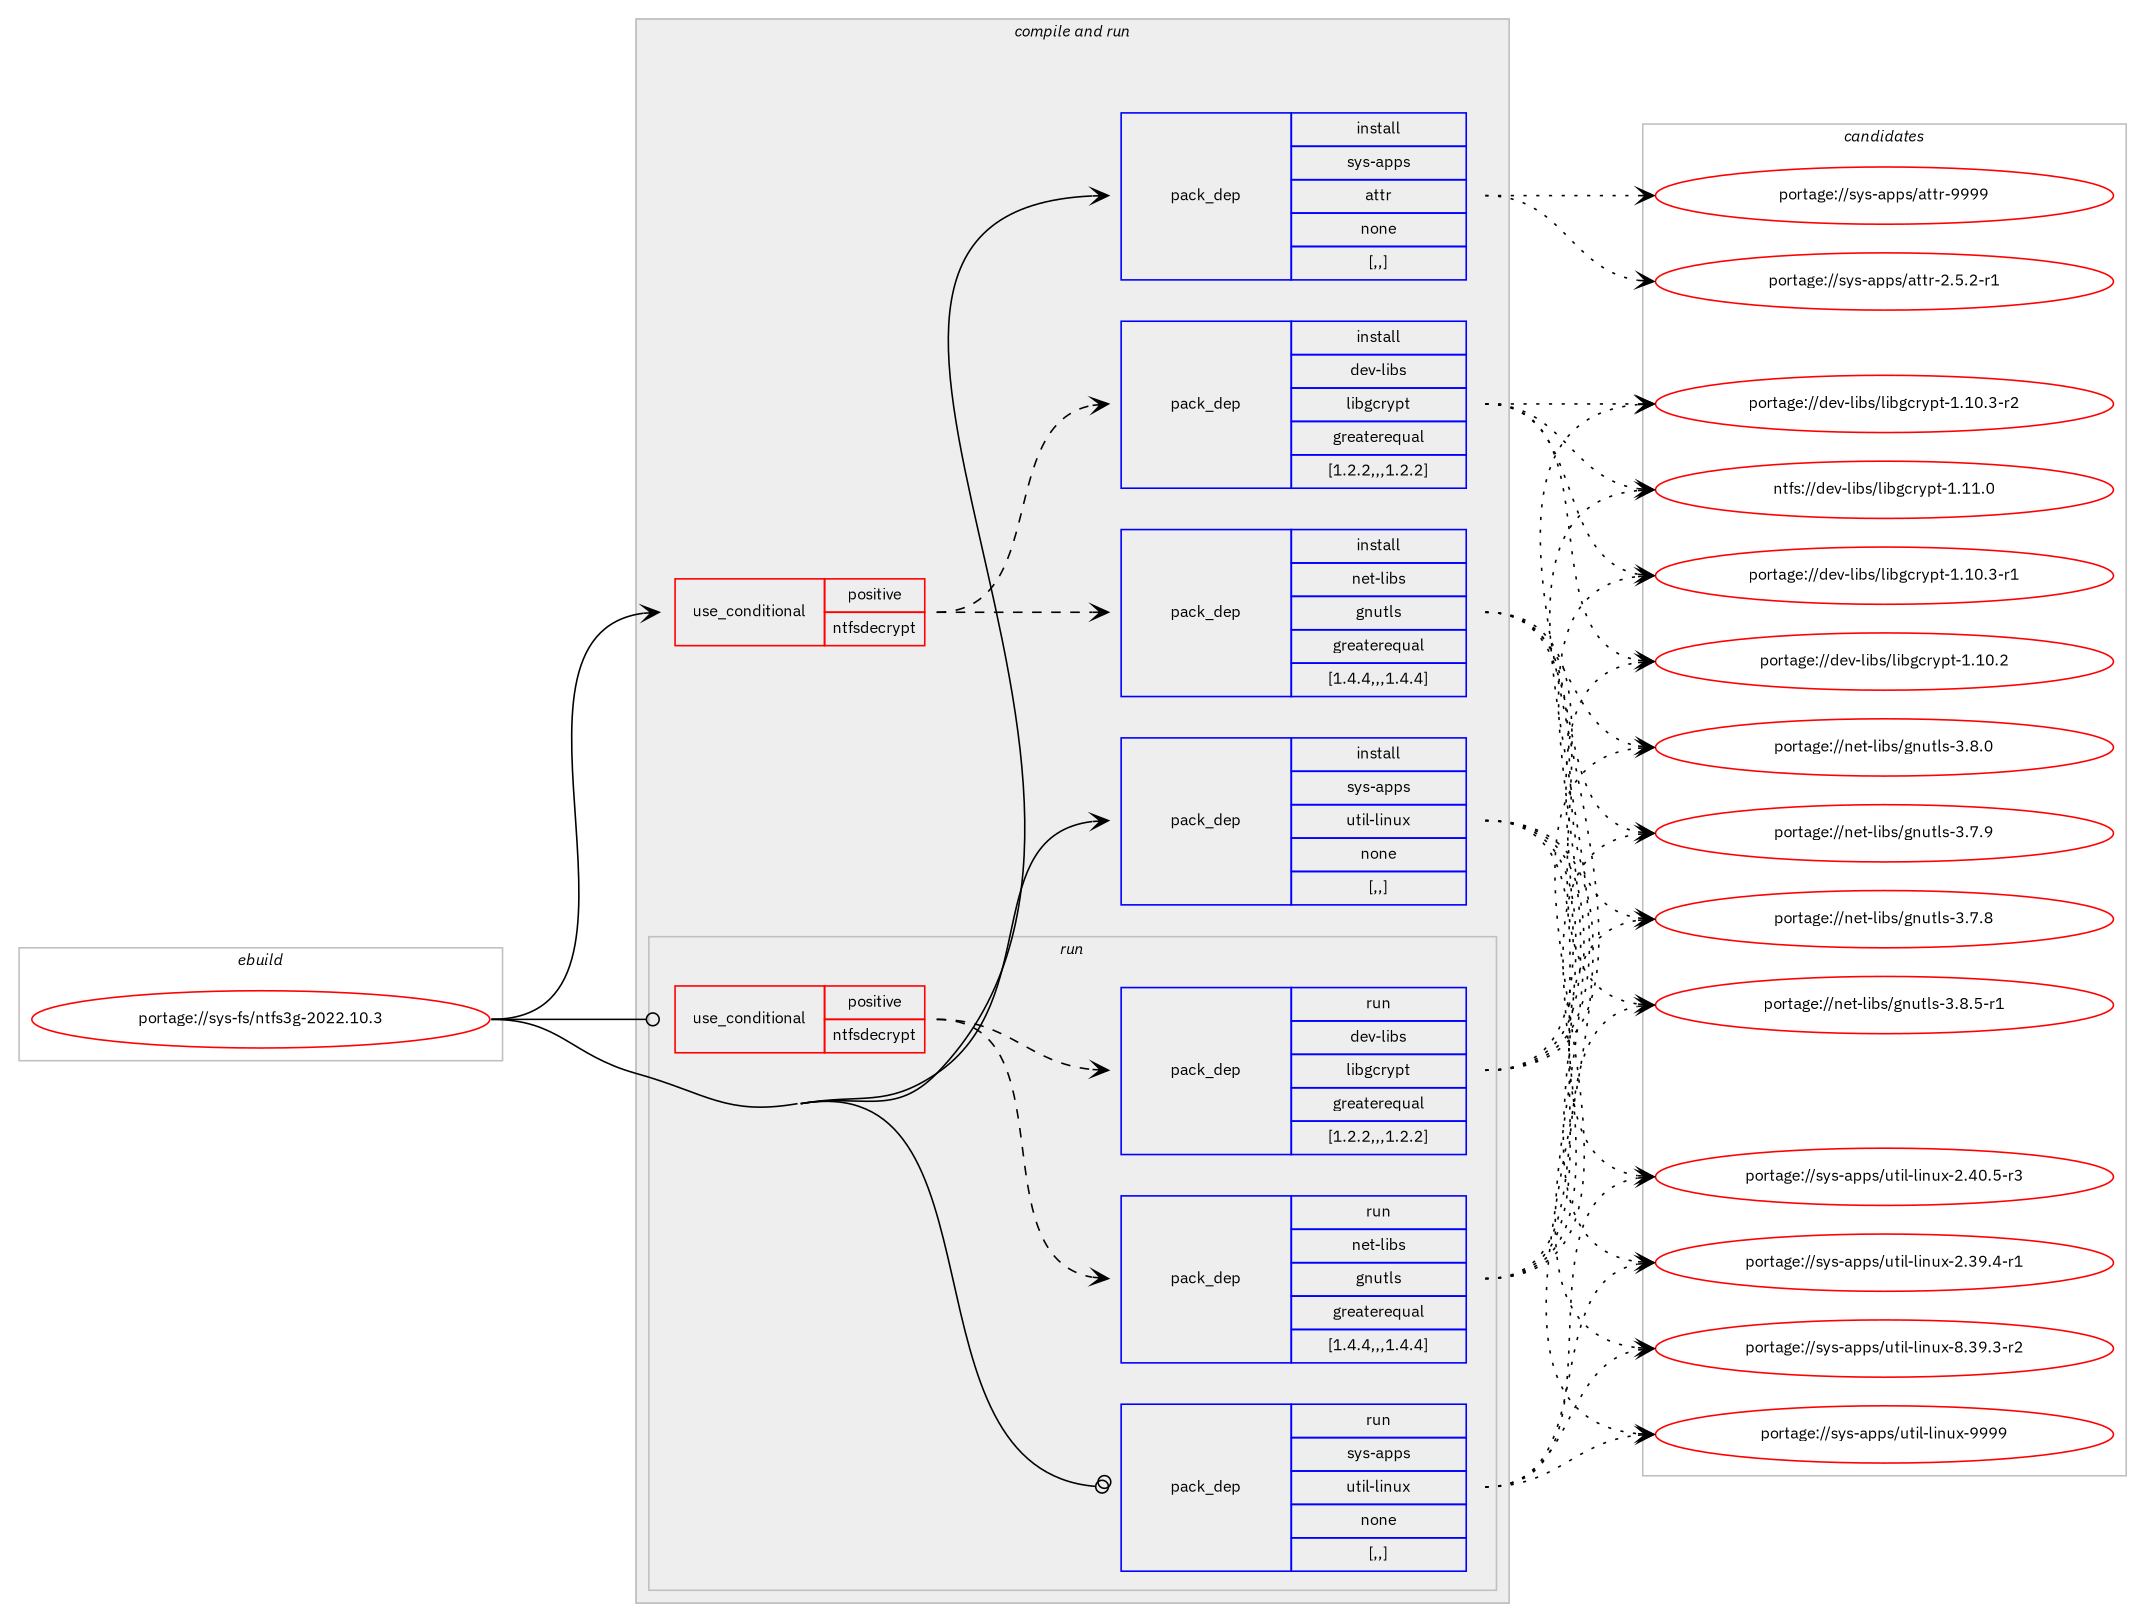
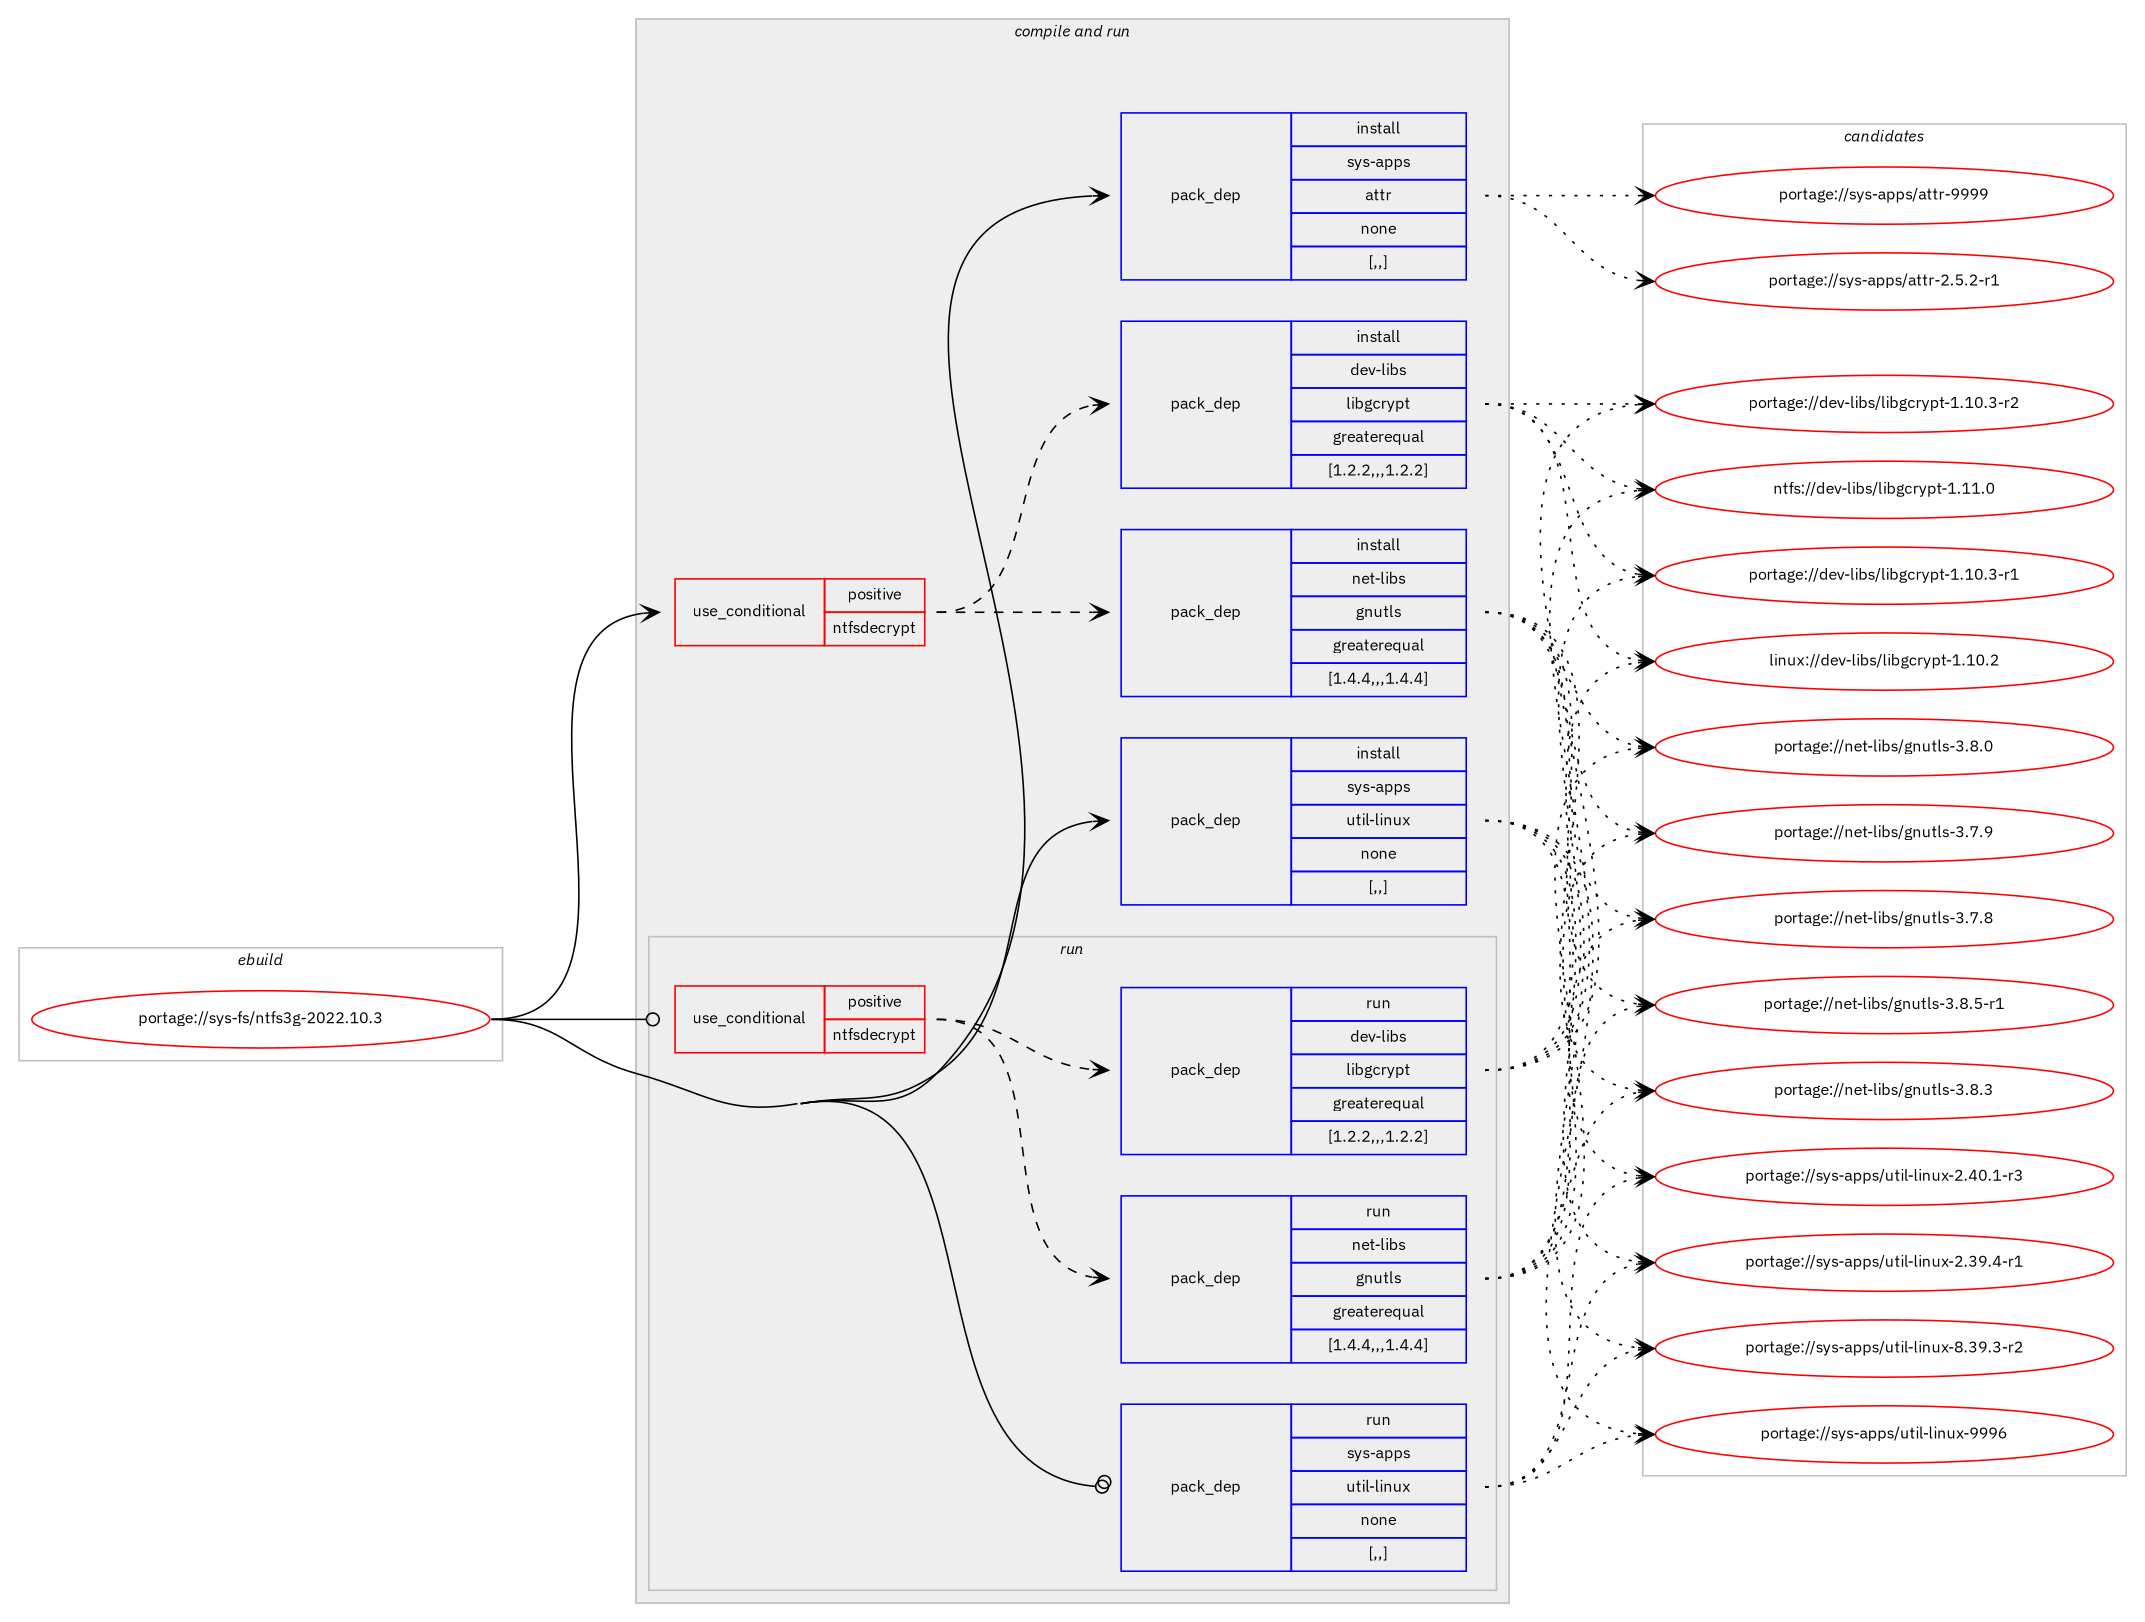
(1884, 662) -> (1884, 662)
none -> (1884, 1091)
(1884, 1177) -> (1884, 1177)
(1884, 1434) -> (1884, 1434)
